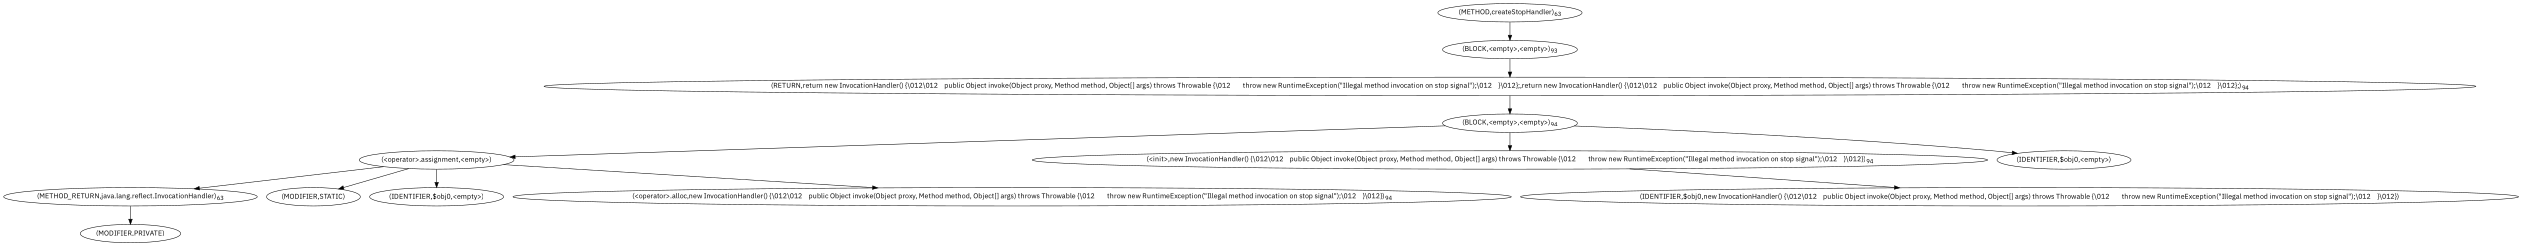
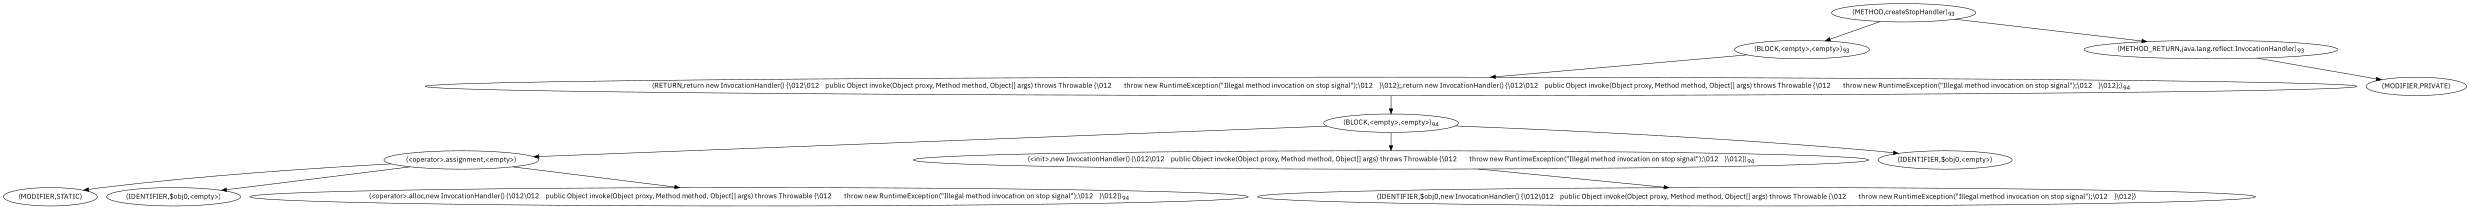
(1558, 12) -> (1951, 12)
(291, 177) -> (2048, 30)
(220, 196) -> (2301, 49)
